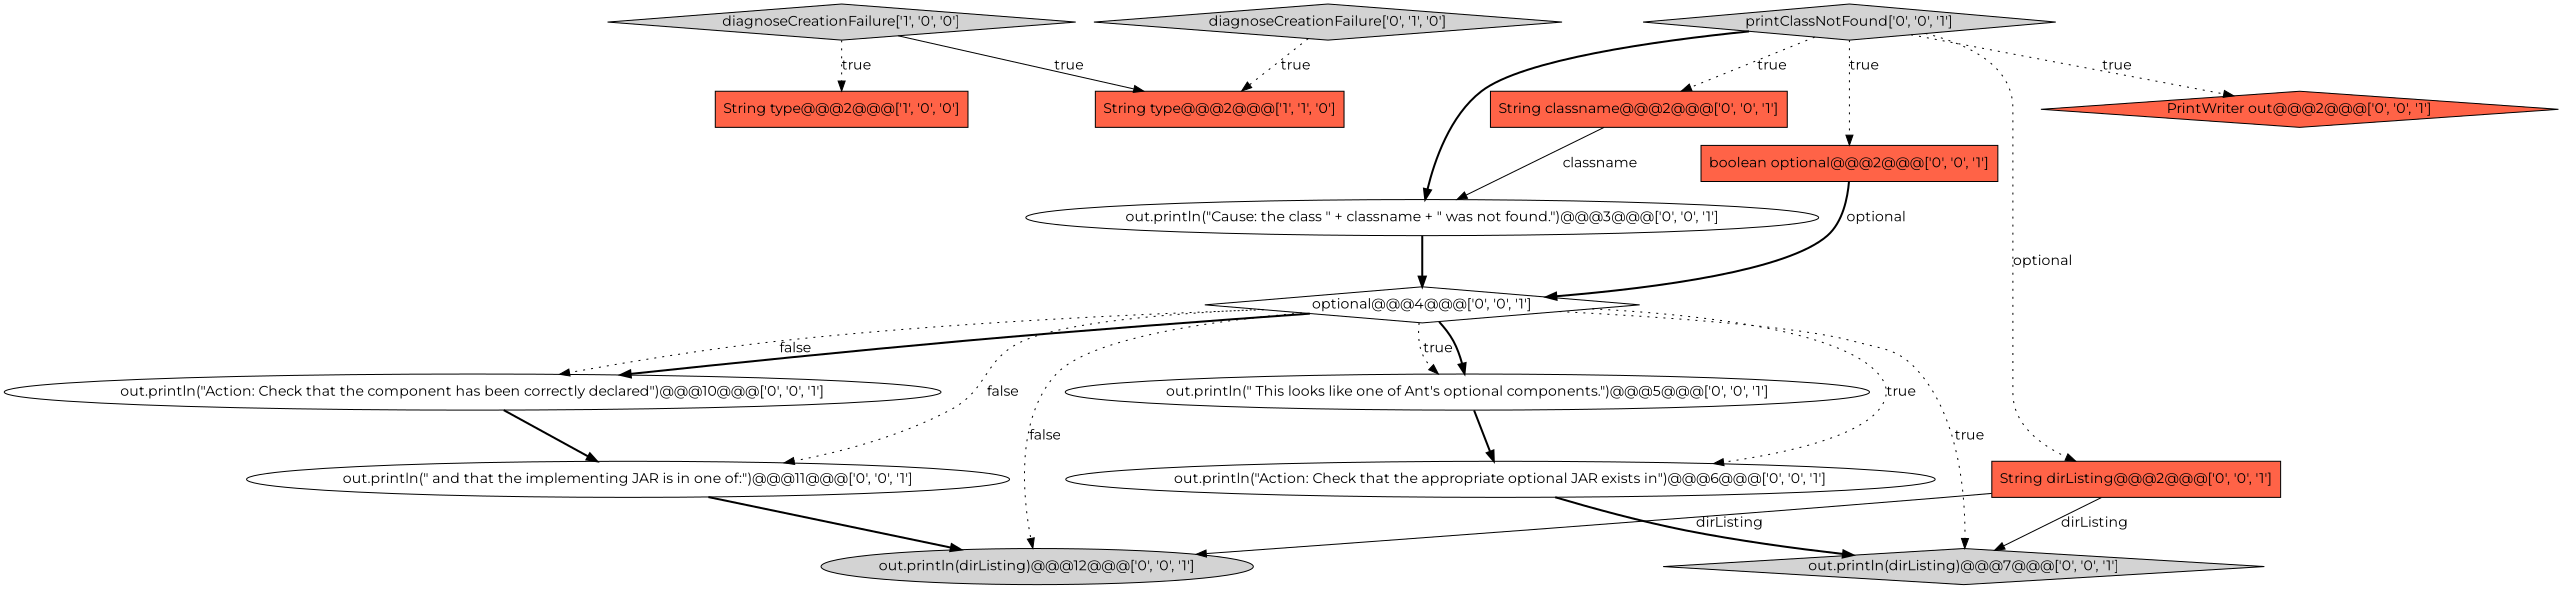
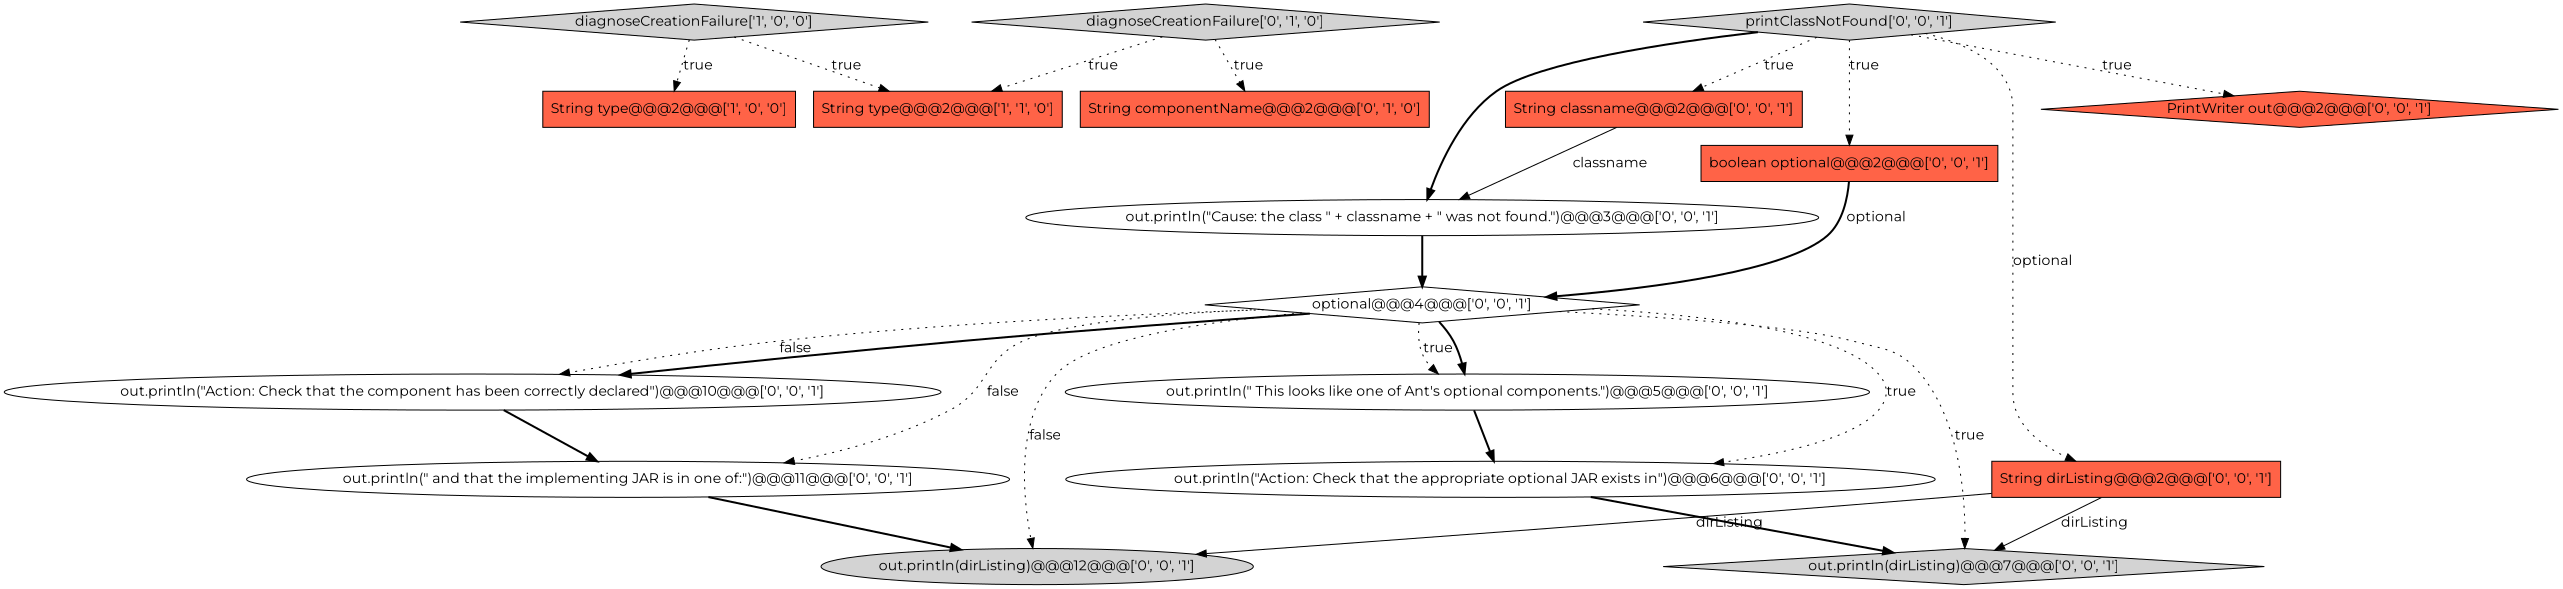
(1016, 62) -> (807, 62)
none -> (1255, 109)
